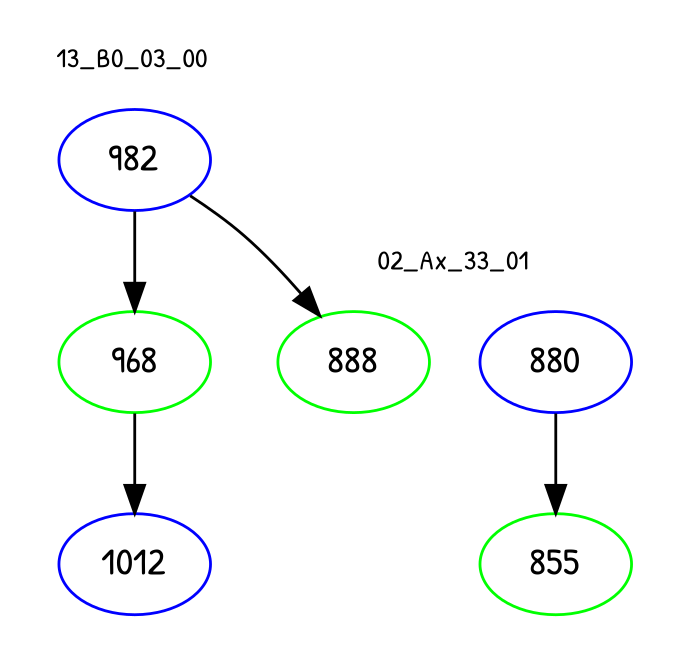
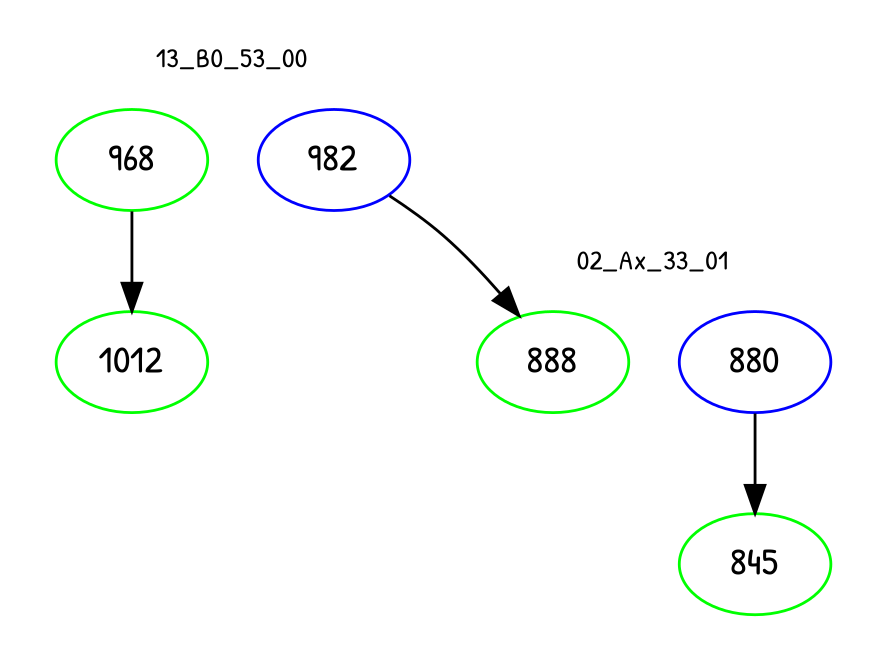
(133, 60) -> (233, 60)
(135, 247) -> none
(135, 564) -> (132, 362)
(556, 564) -> (755, 564)
